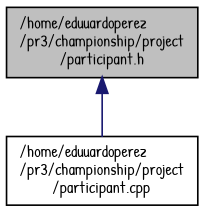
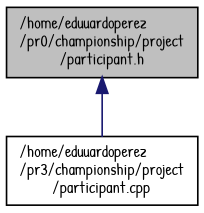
(102, 43) -> (102, 43)
